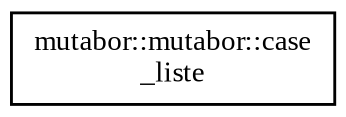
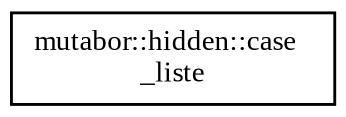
(173, 59) -> (173, 59)
